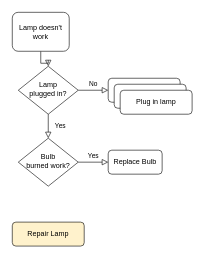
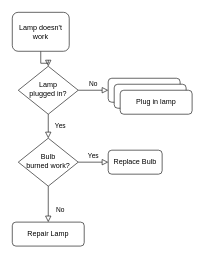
none -> (48, 201)
(48, 234) -> (48, 234)
